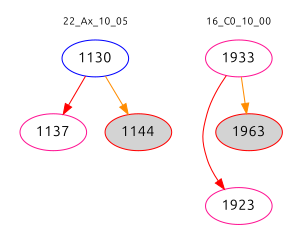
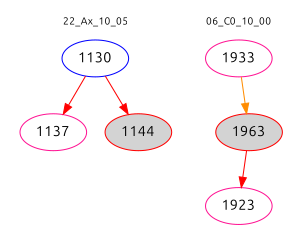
(239, 22) -> (239, 22)
(114, 91) -> (114, 91)
(204, 127) -> (245, 164)
